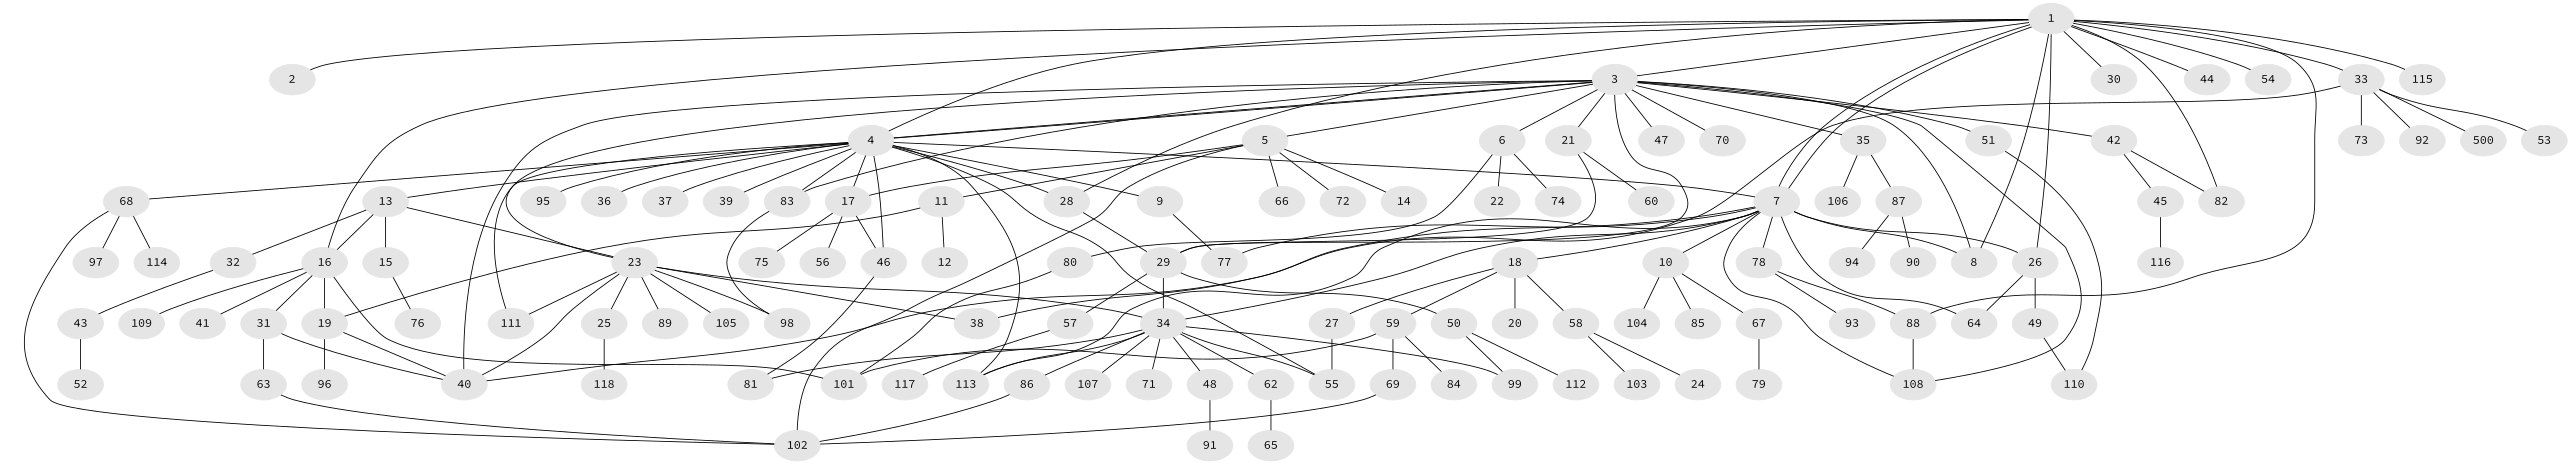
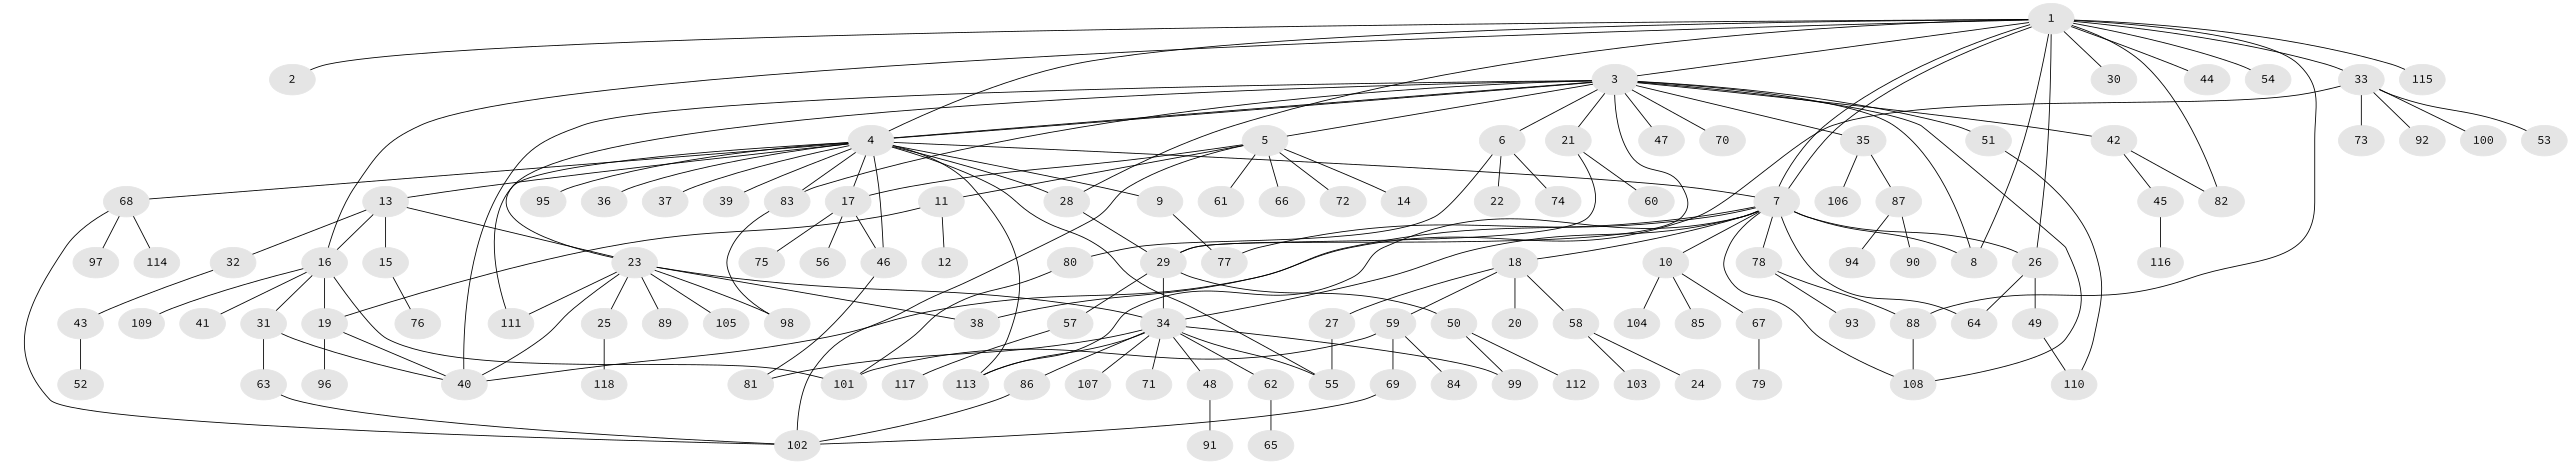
(2483, 141) -> (2483, 141)
none -> (1221, 202)
